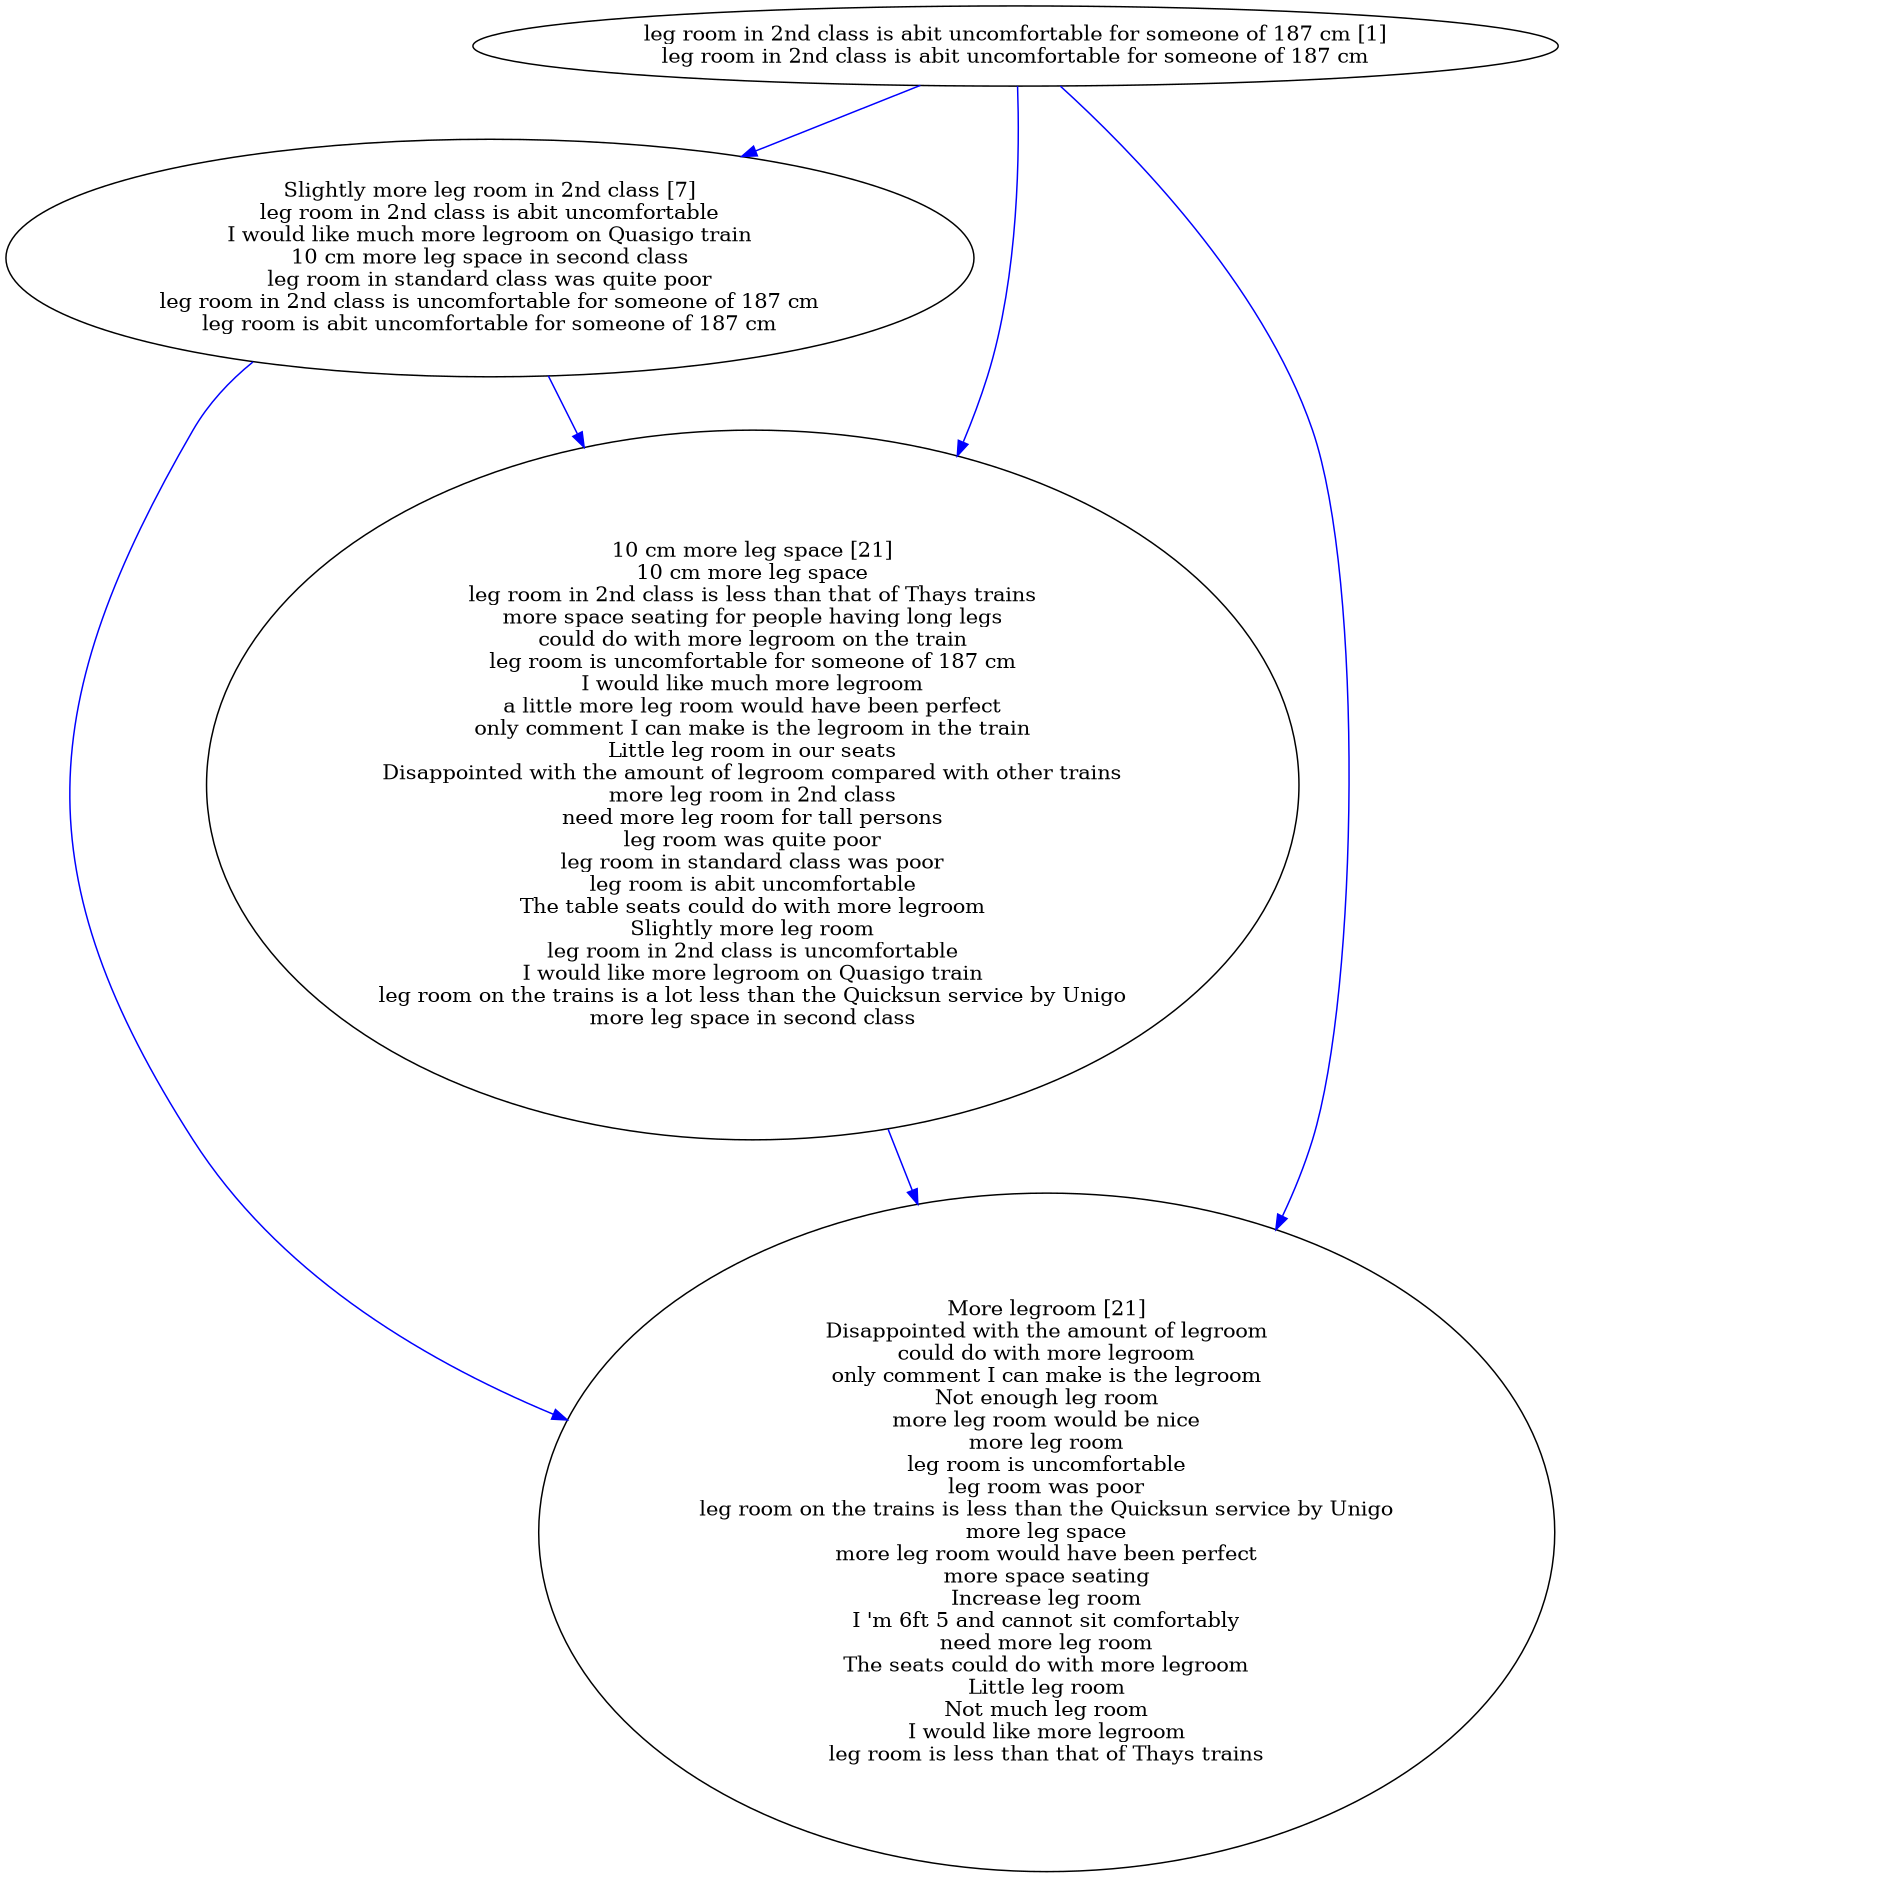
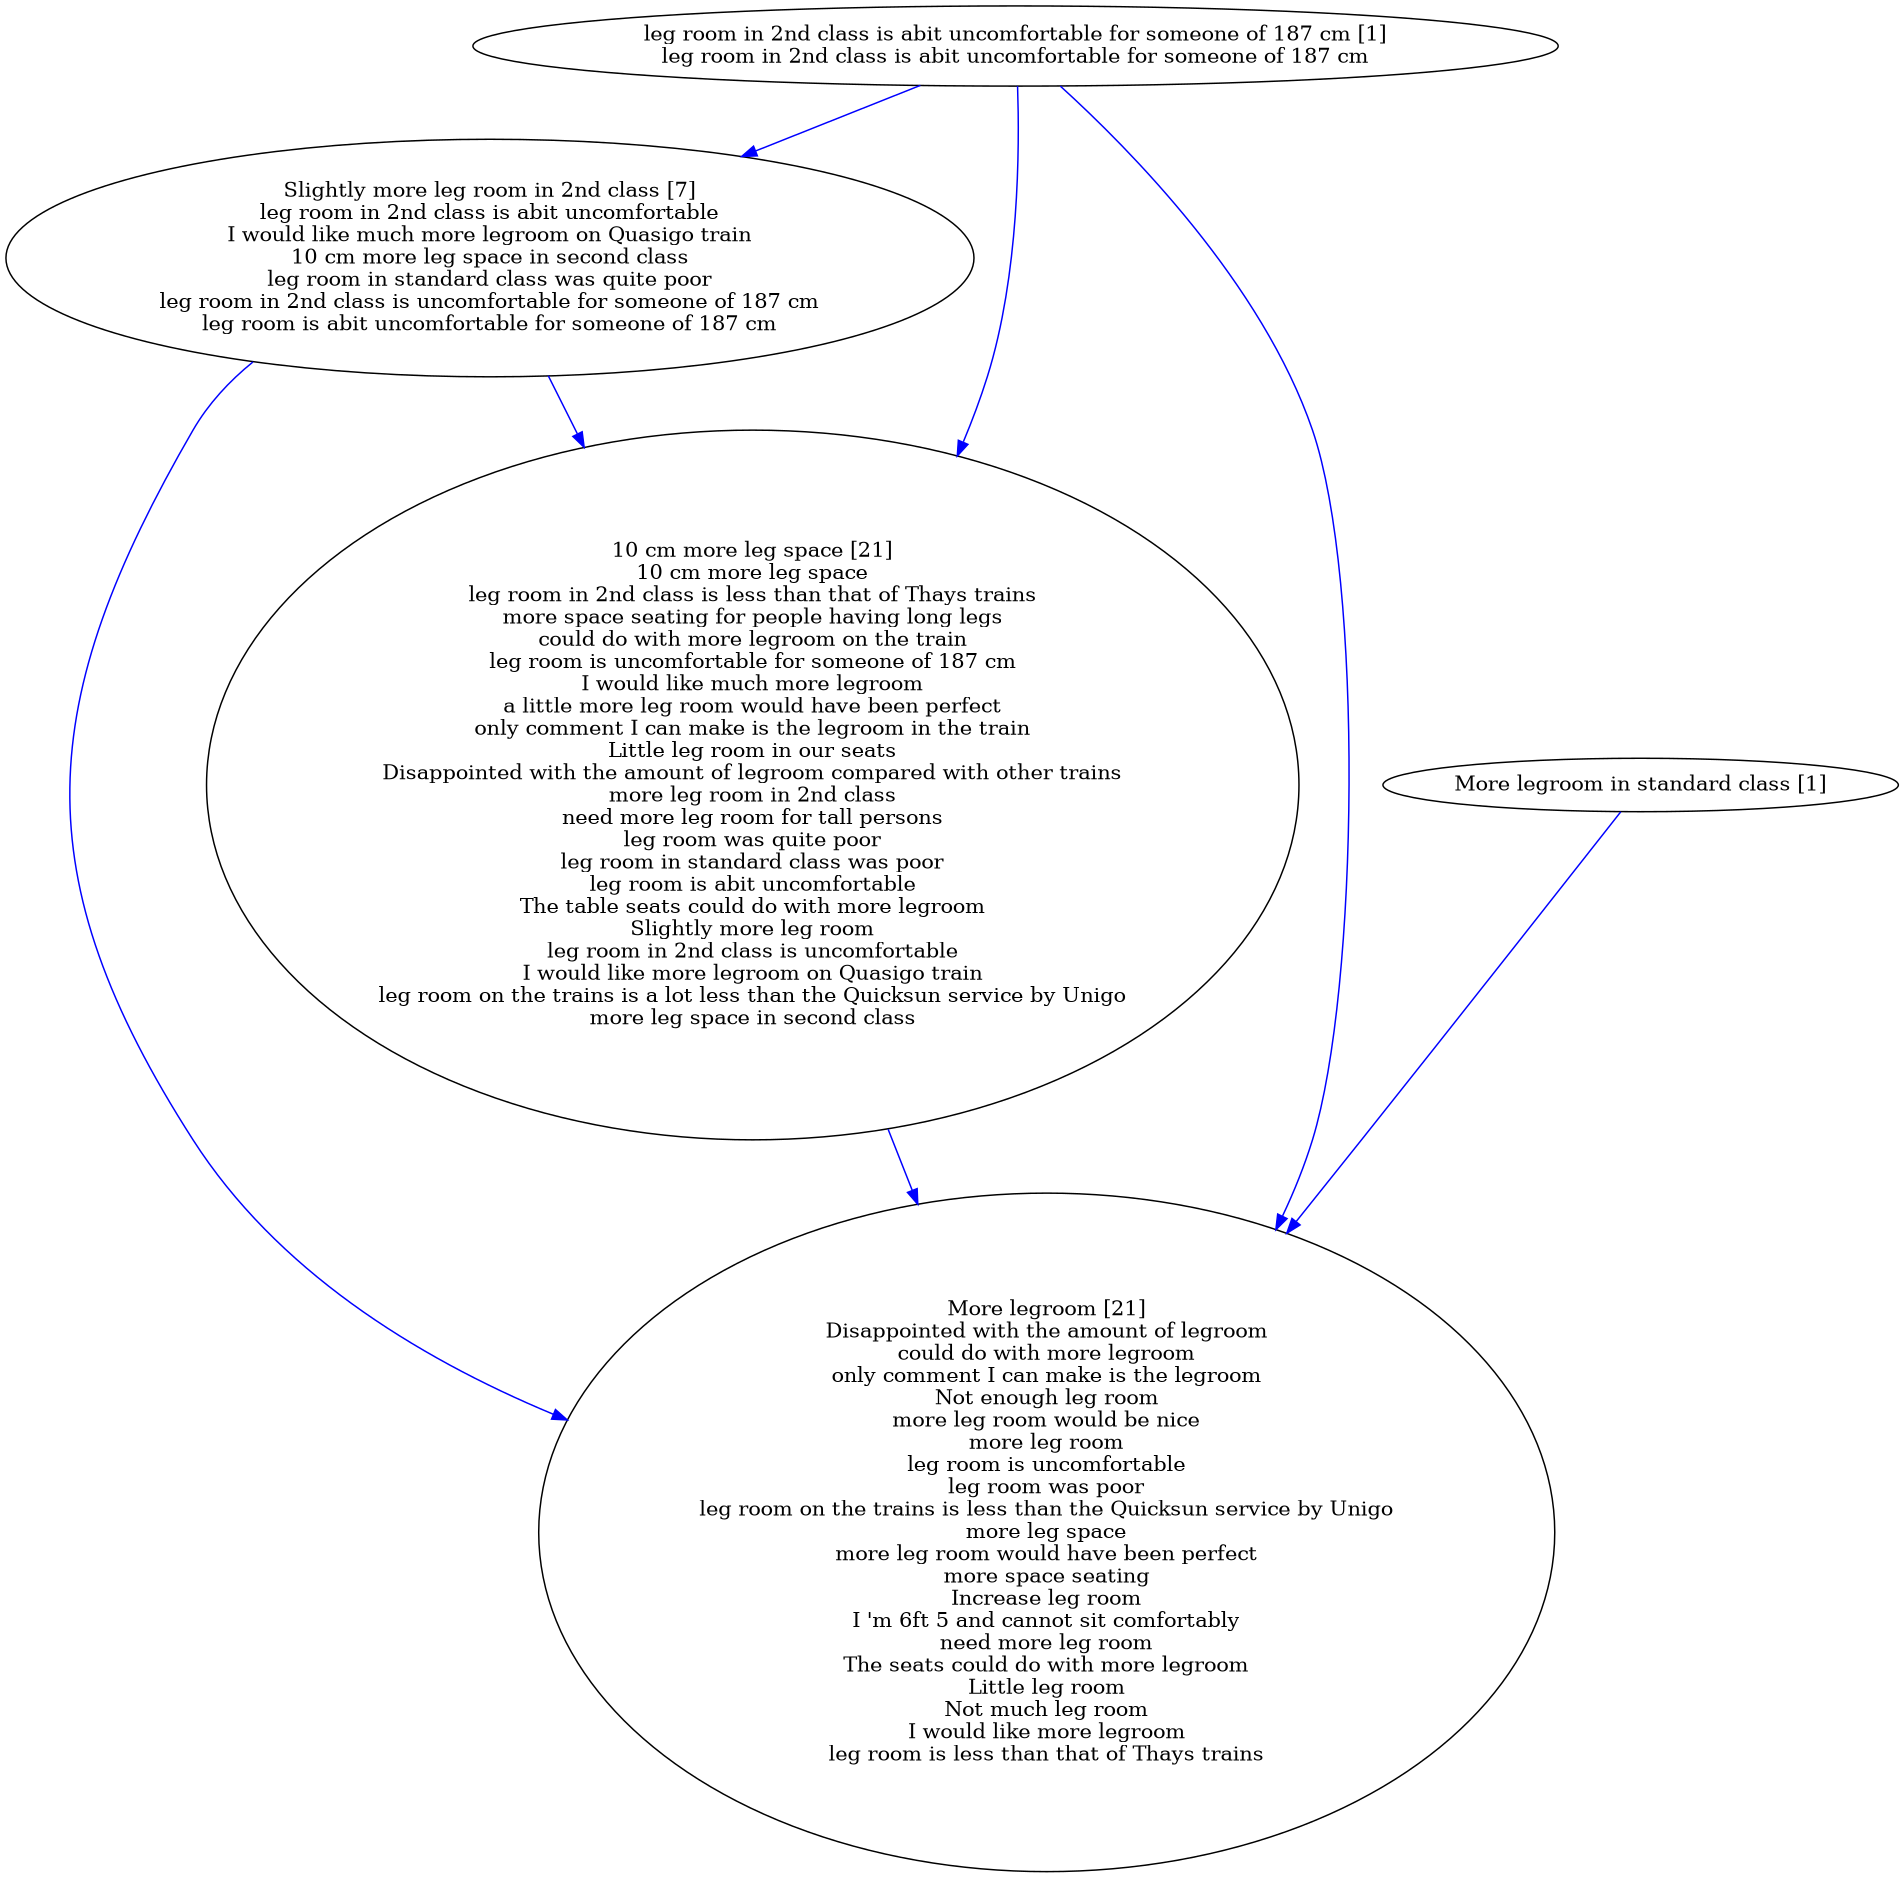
none -> (1641, 785)
